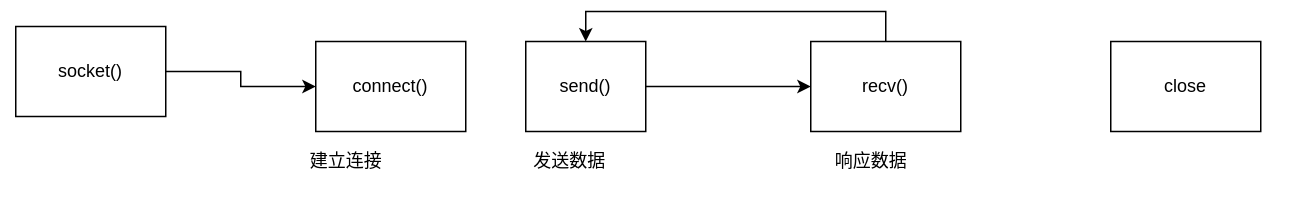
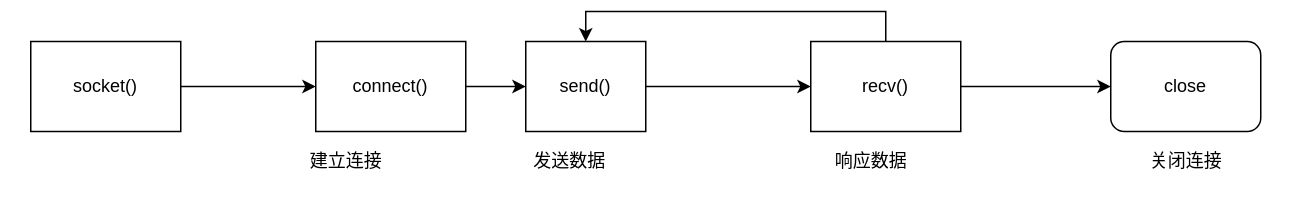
(91, 71) -> (106, 86)
none -> (491, 86)
none -> (1031, 86)
(1186, 86) -> (1186, 86)
none -> (1186, 161)
